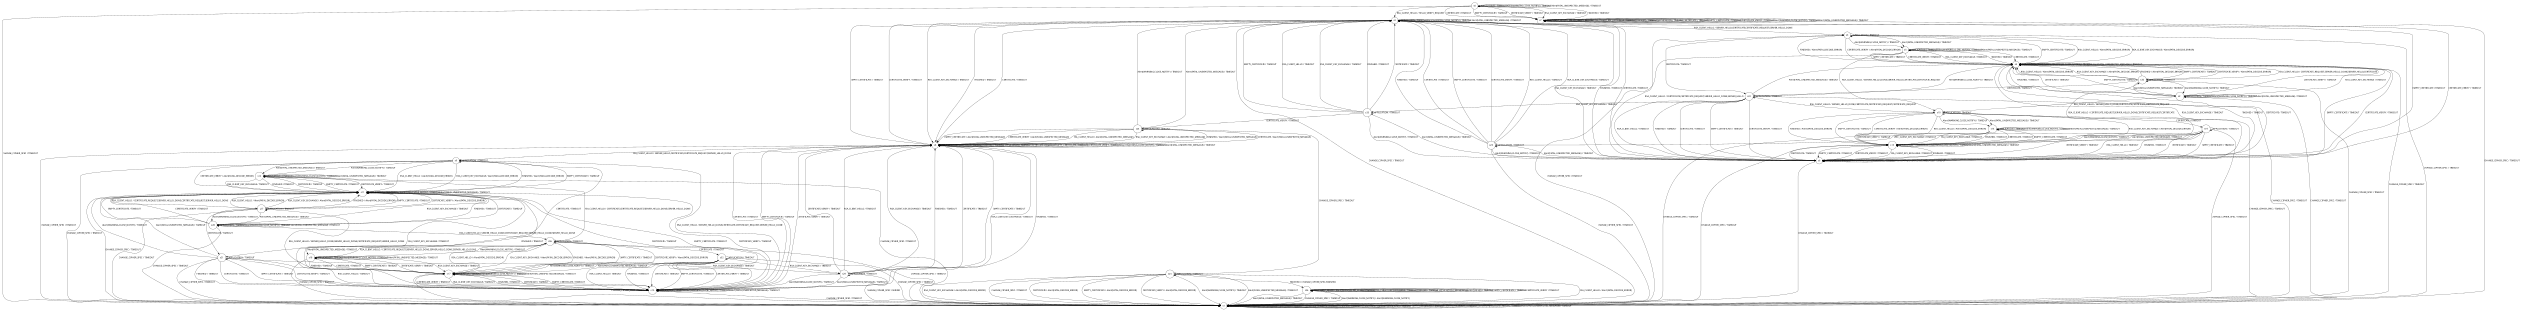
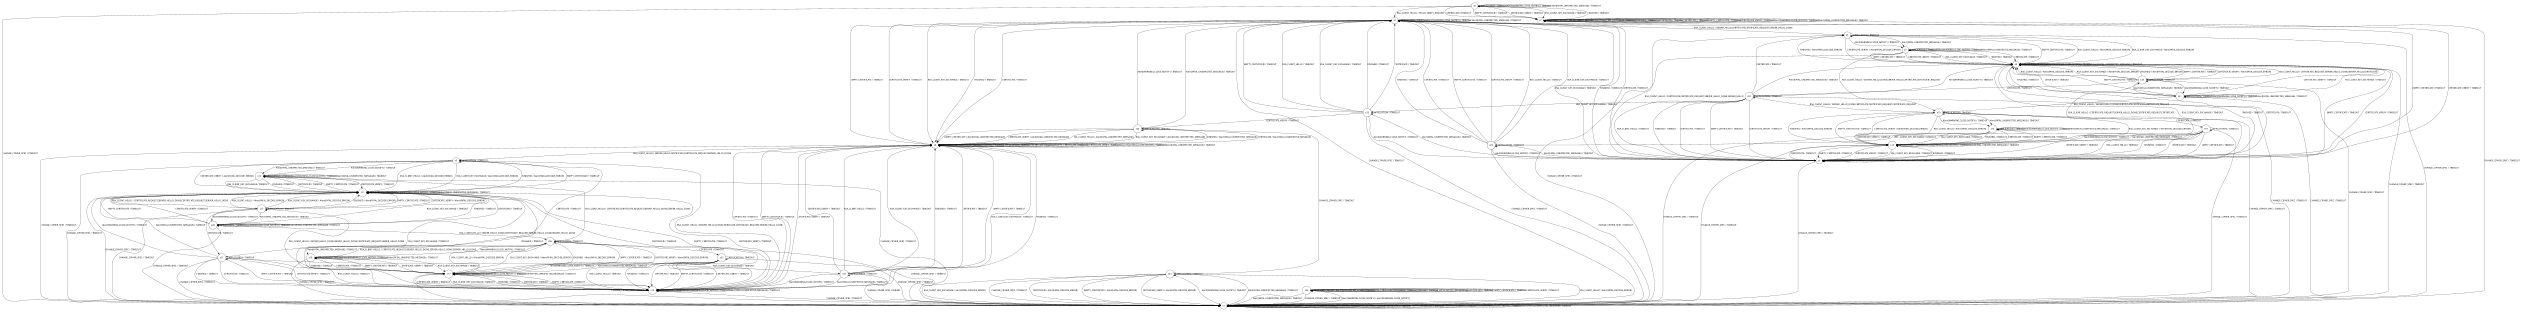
(1698, 43) -> (1776, 42)
(782, 266) -> none
(1238, 280) -> none
none -> (1643, 292)
